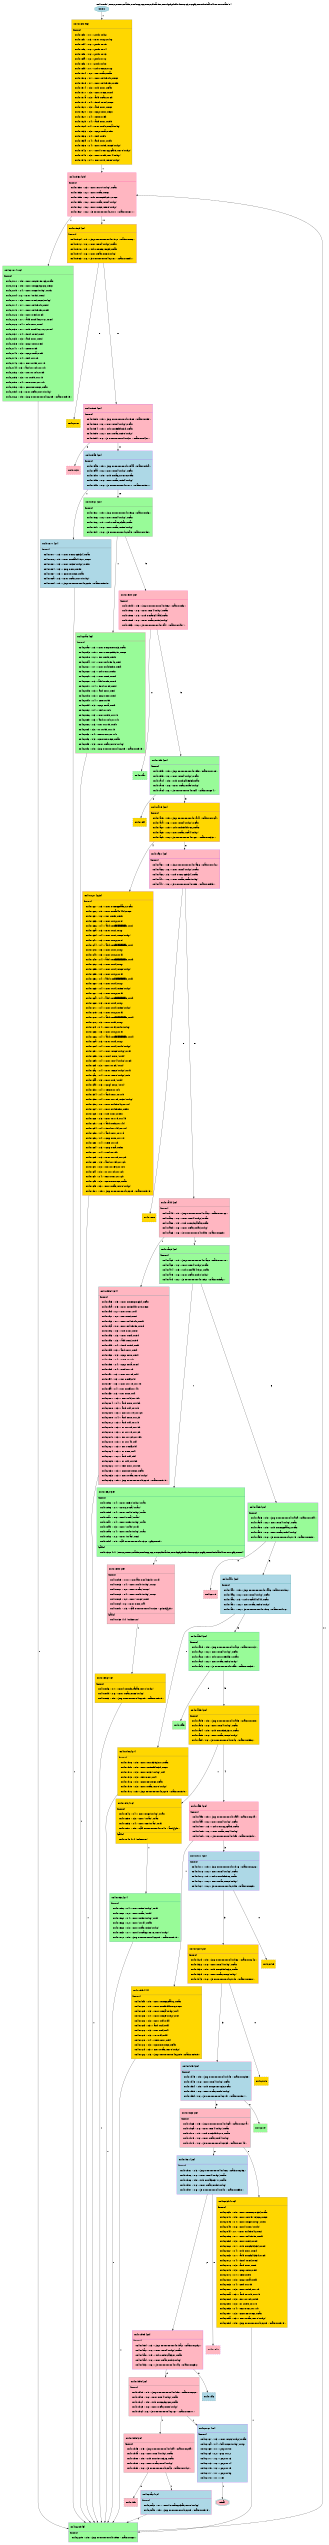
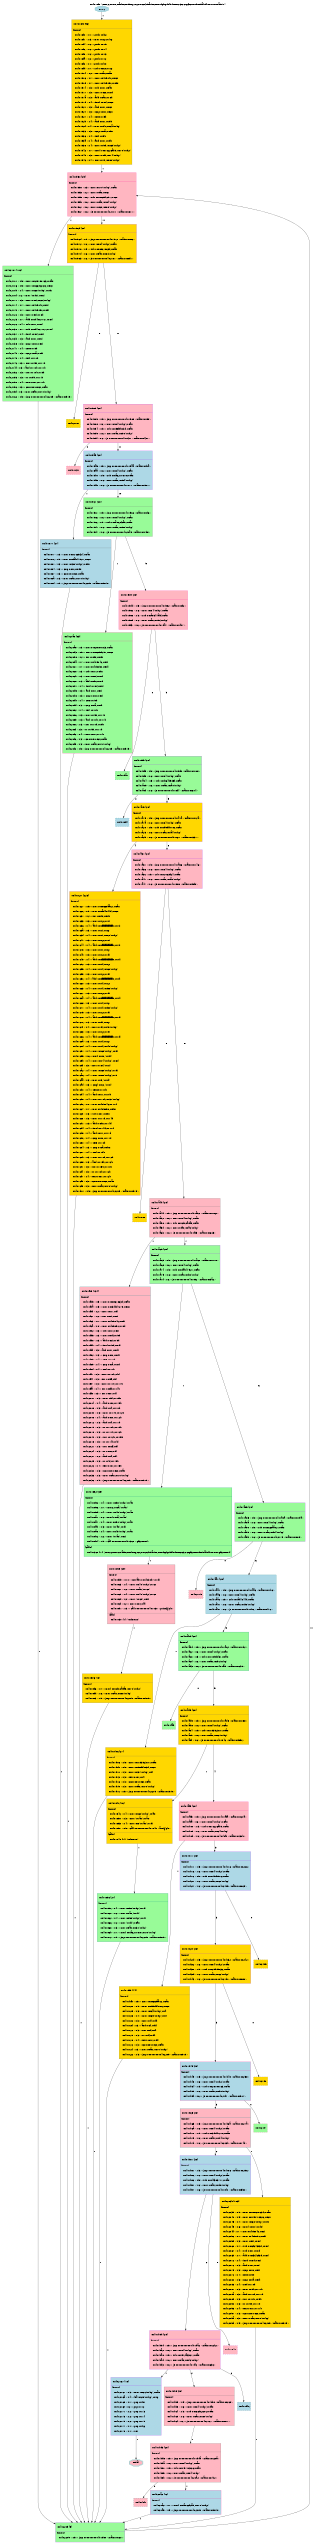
(102, 9) -> (102, 9)
(140, 822) -> (122, 822)
(192, 2420) -> (165, 2373)
